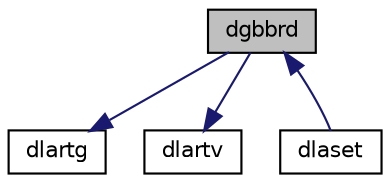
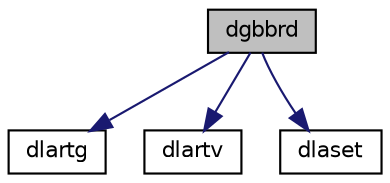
(316, 100) -> (277, 84)
